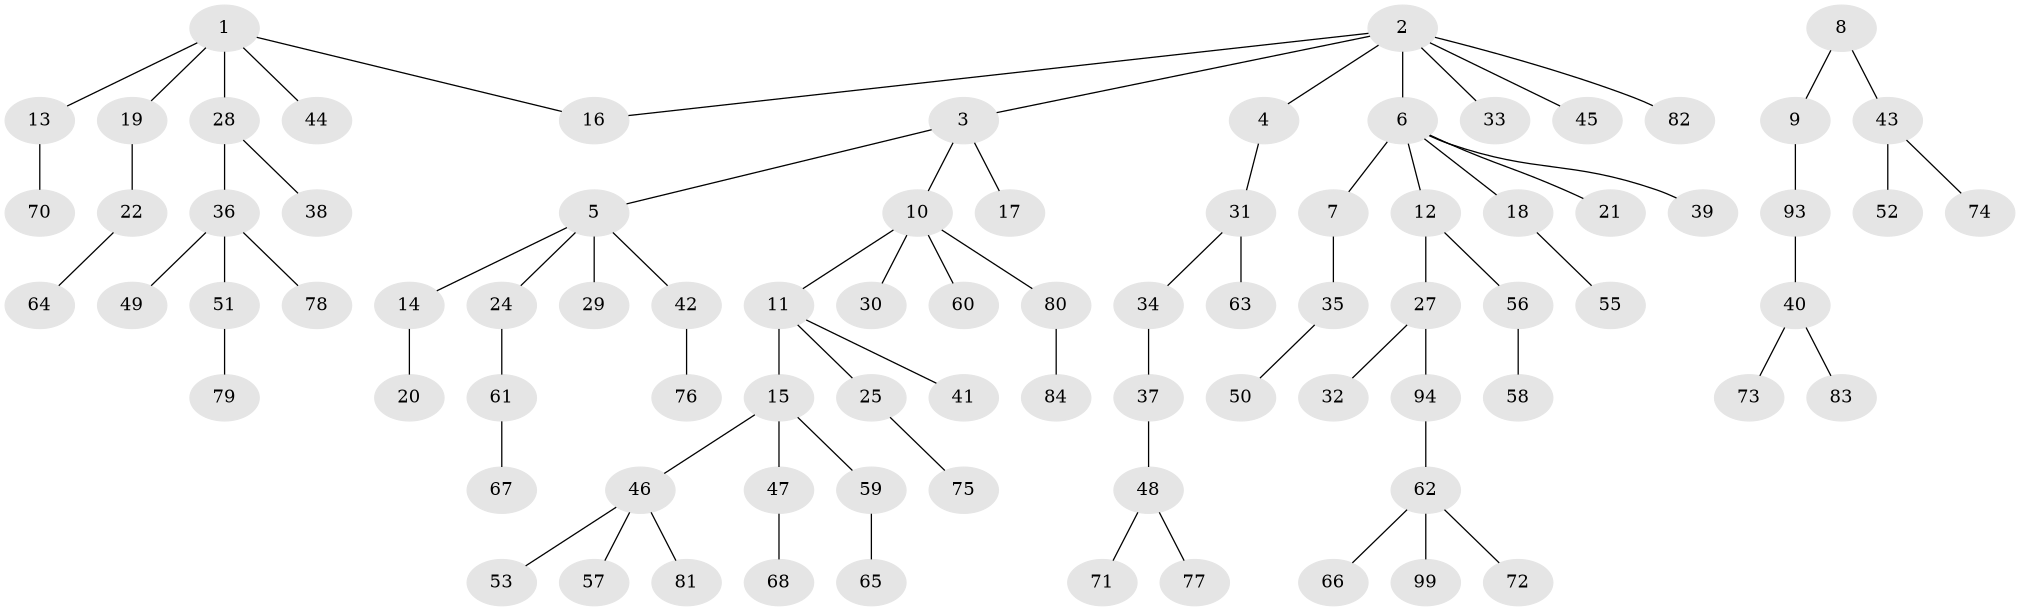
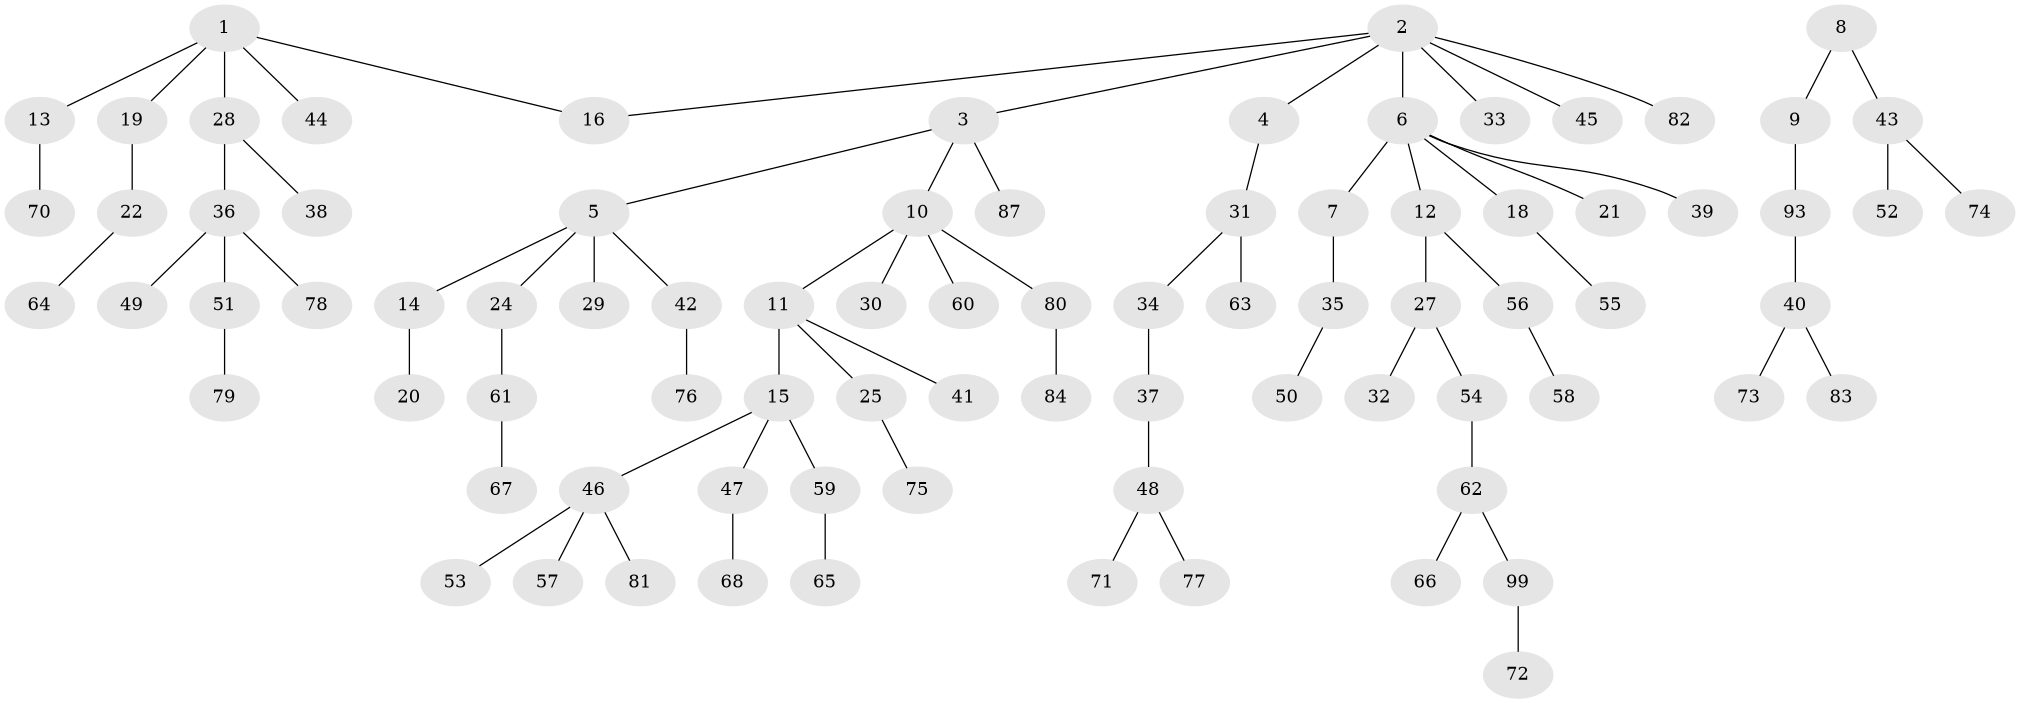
(1010, 213) -> (1010, 213)
(1426, 398) -> (1472, 398)
(1472, 536) -> (1518, 629)
